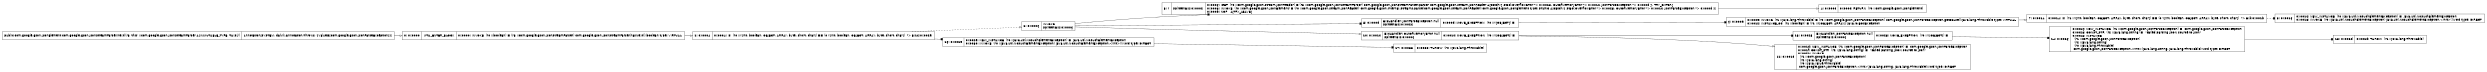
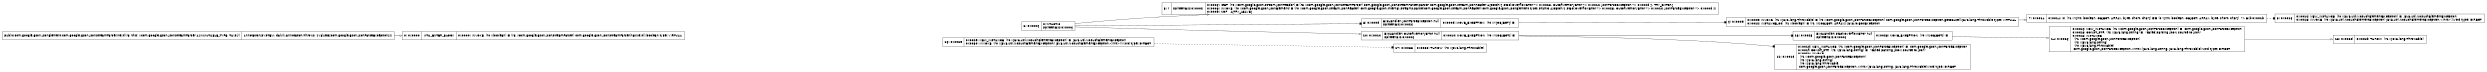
(1873, 9) -> none
(1141, 18) -> (1141, 18)
(1049, 24) -> (1052, 24)
(1844, 34) -> (1844, 34)
(814, 36) -> none
(2000, 37) -> (2000, 37)
(1646, 39) -> (1646, 39)
(2288, 39) -> (2288, 39)
(1273, 46) -> (1273, 46)
(1820, 64) -> (1819, 64)
